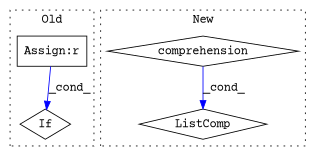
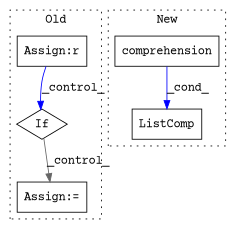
(203, 51) -> (167, 51)
(70, 88) -> (73, 88)
(203, 124) -> (167, 124)
none -> (52, 197)
